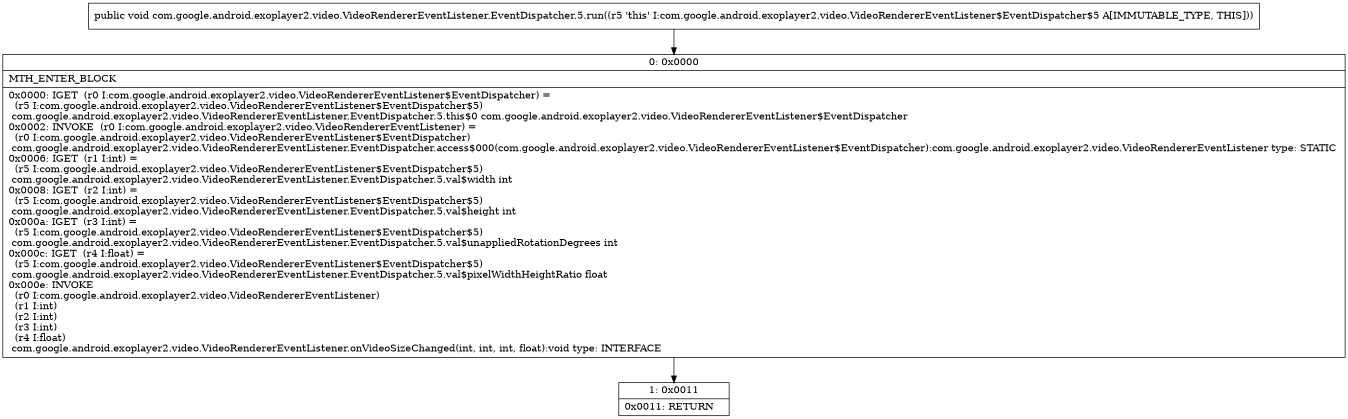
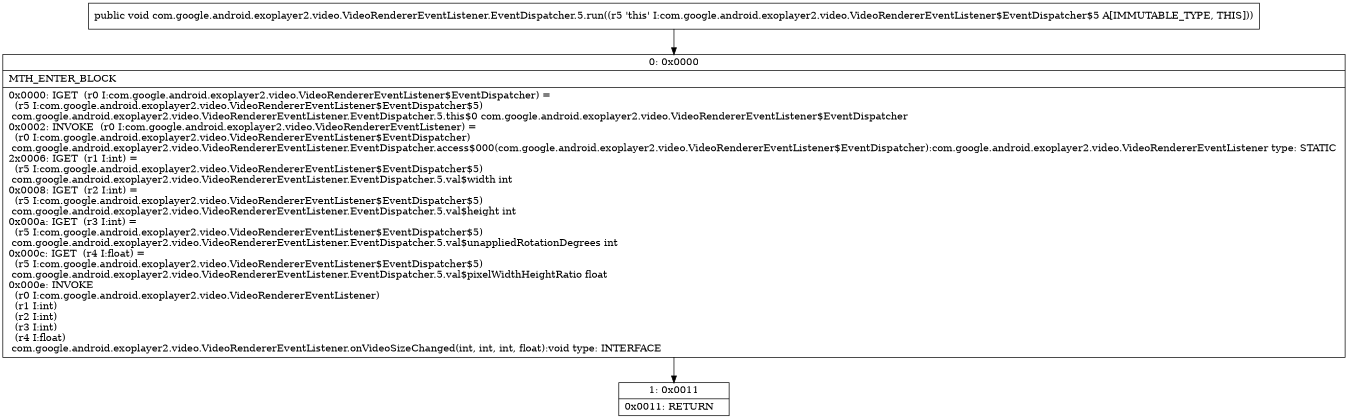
(75, 159) -> (75, 159)
